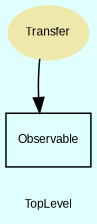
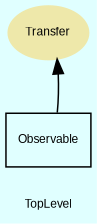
(38, 78) -> (58, 93)
